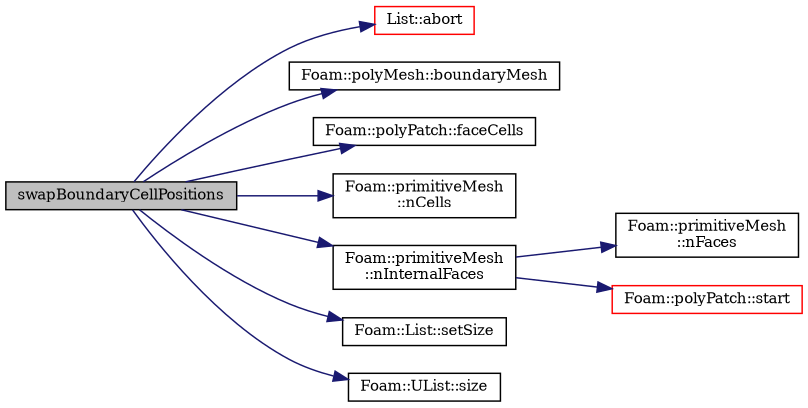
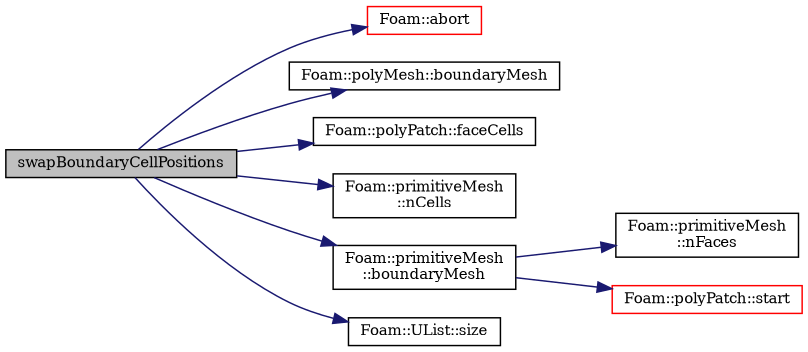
(424, 20) -> (424, 20)
(424, 267) -> (424, 267)
(424, 332) -> none
